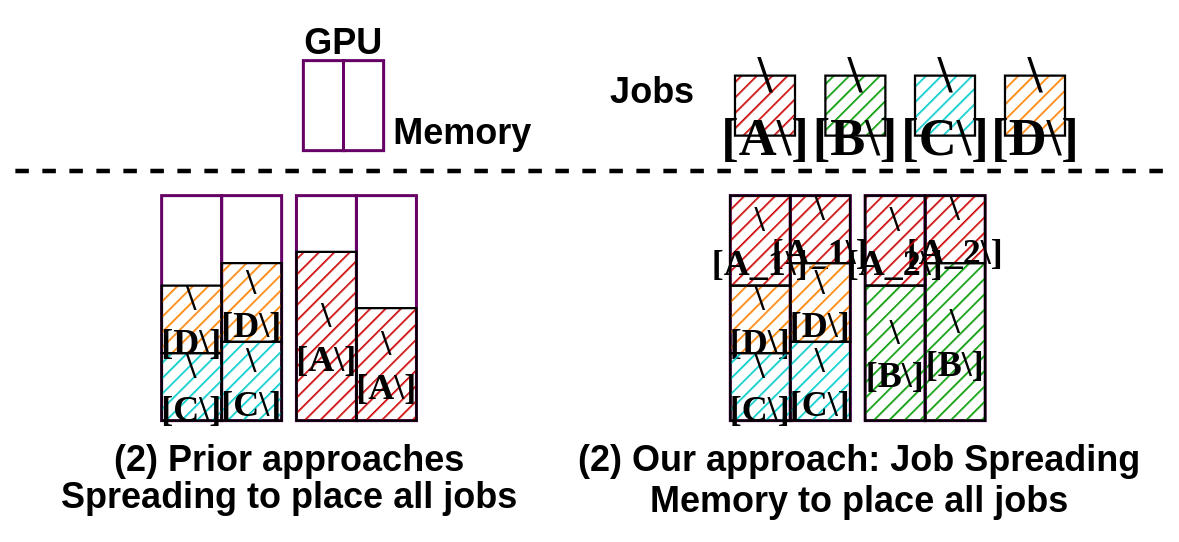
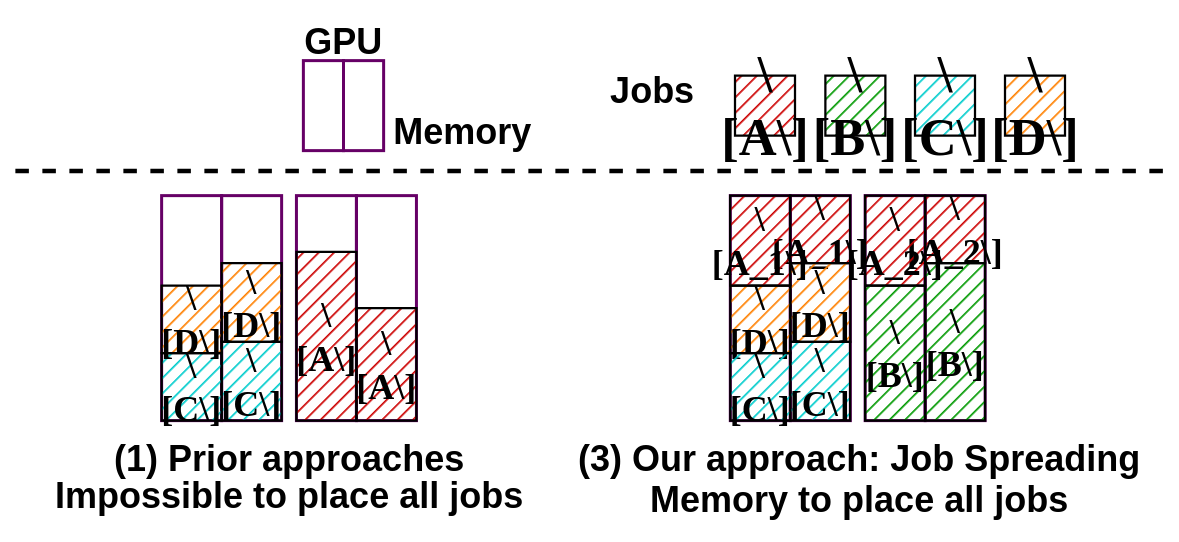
(290, 458) -> (290, 458)
(860, 458) -> (860, 458)
(290, 495) -> (290, 495)
